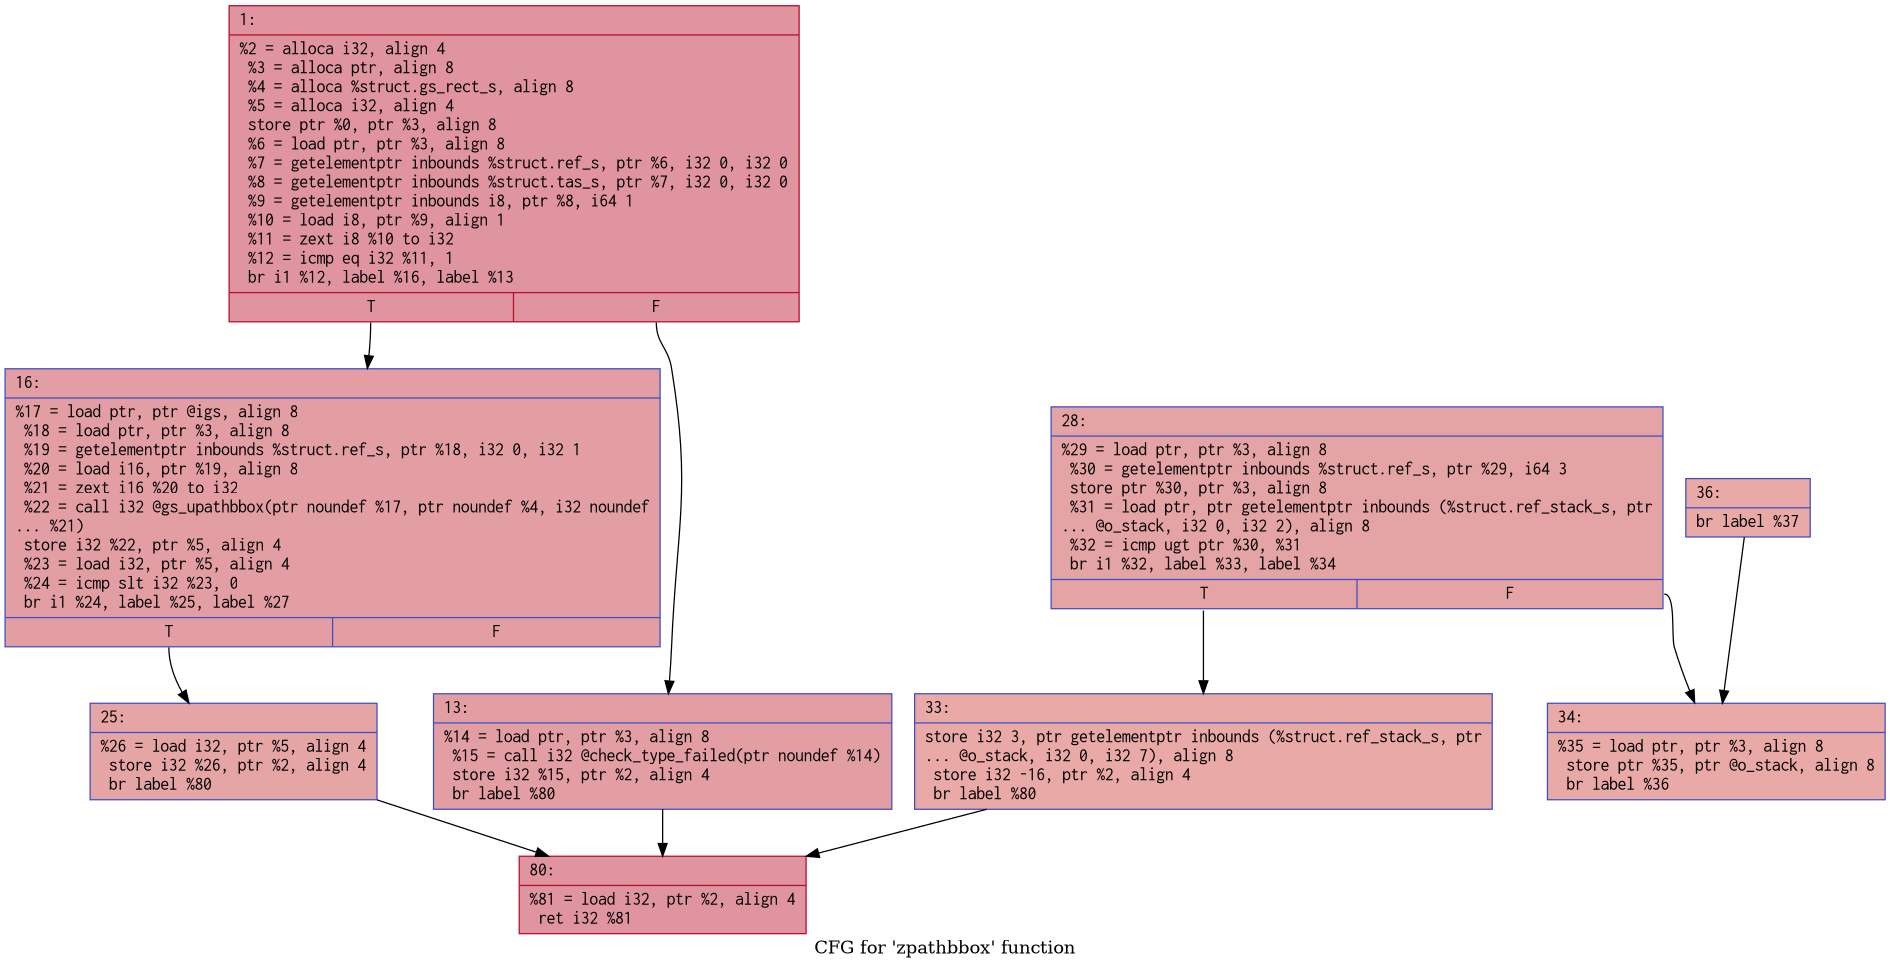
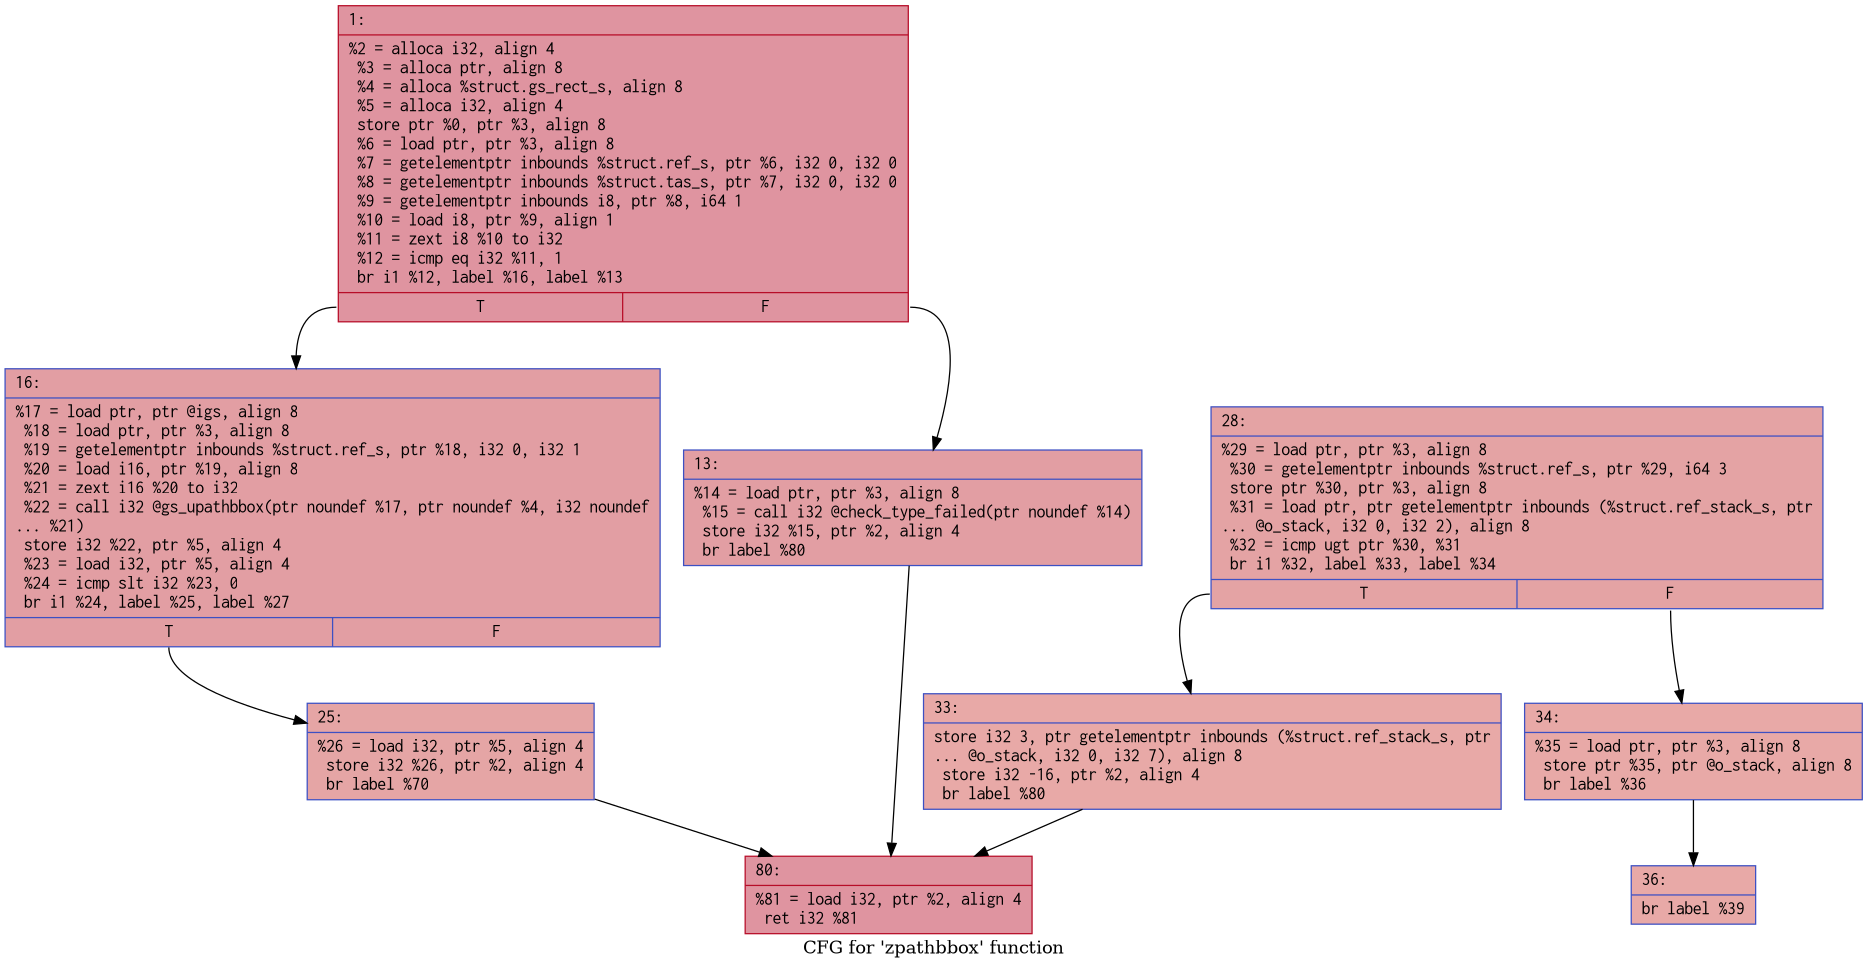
(1748, 522) -> (1693, 909)
(1734, 614) -> (1693, 826)
(156, 785) -> (373, 785)
